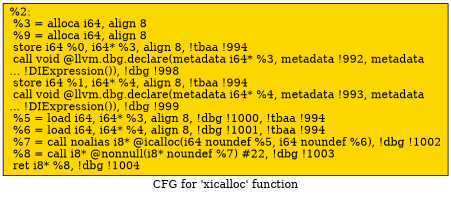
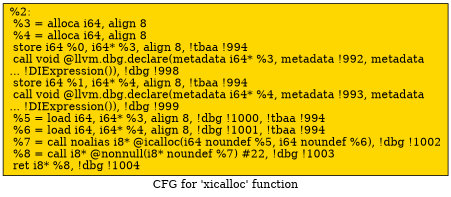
(78, 36) -> (78, 36)
